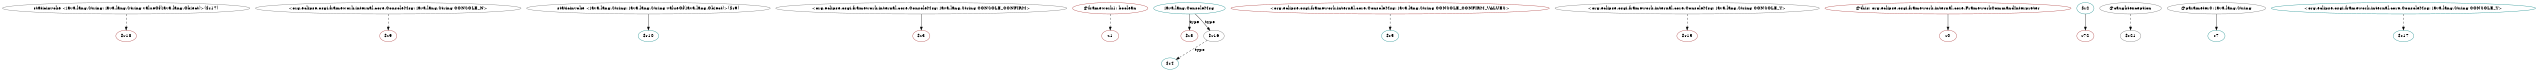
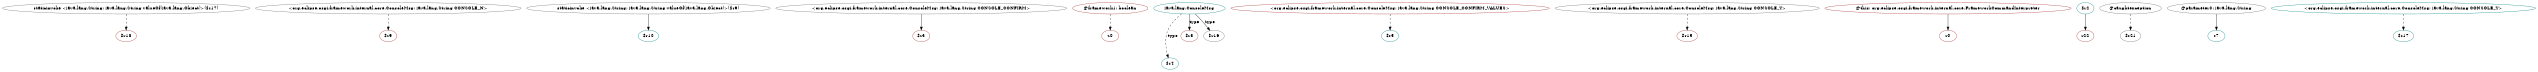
(1110, 36) -> (1110, 36)
(2085, 36) -> (2085, 36)
(1193, 49) -> (1167, 32)
